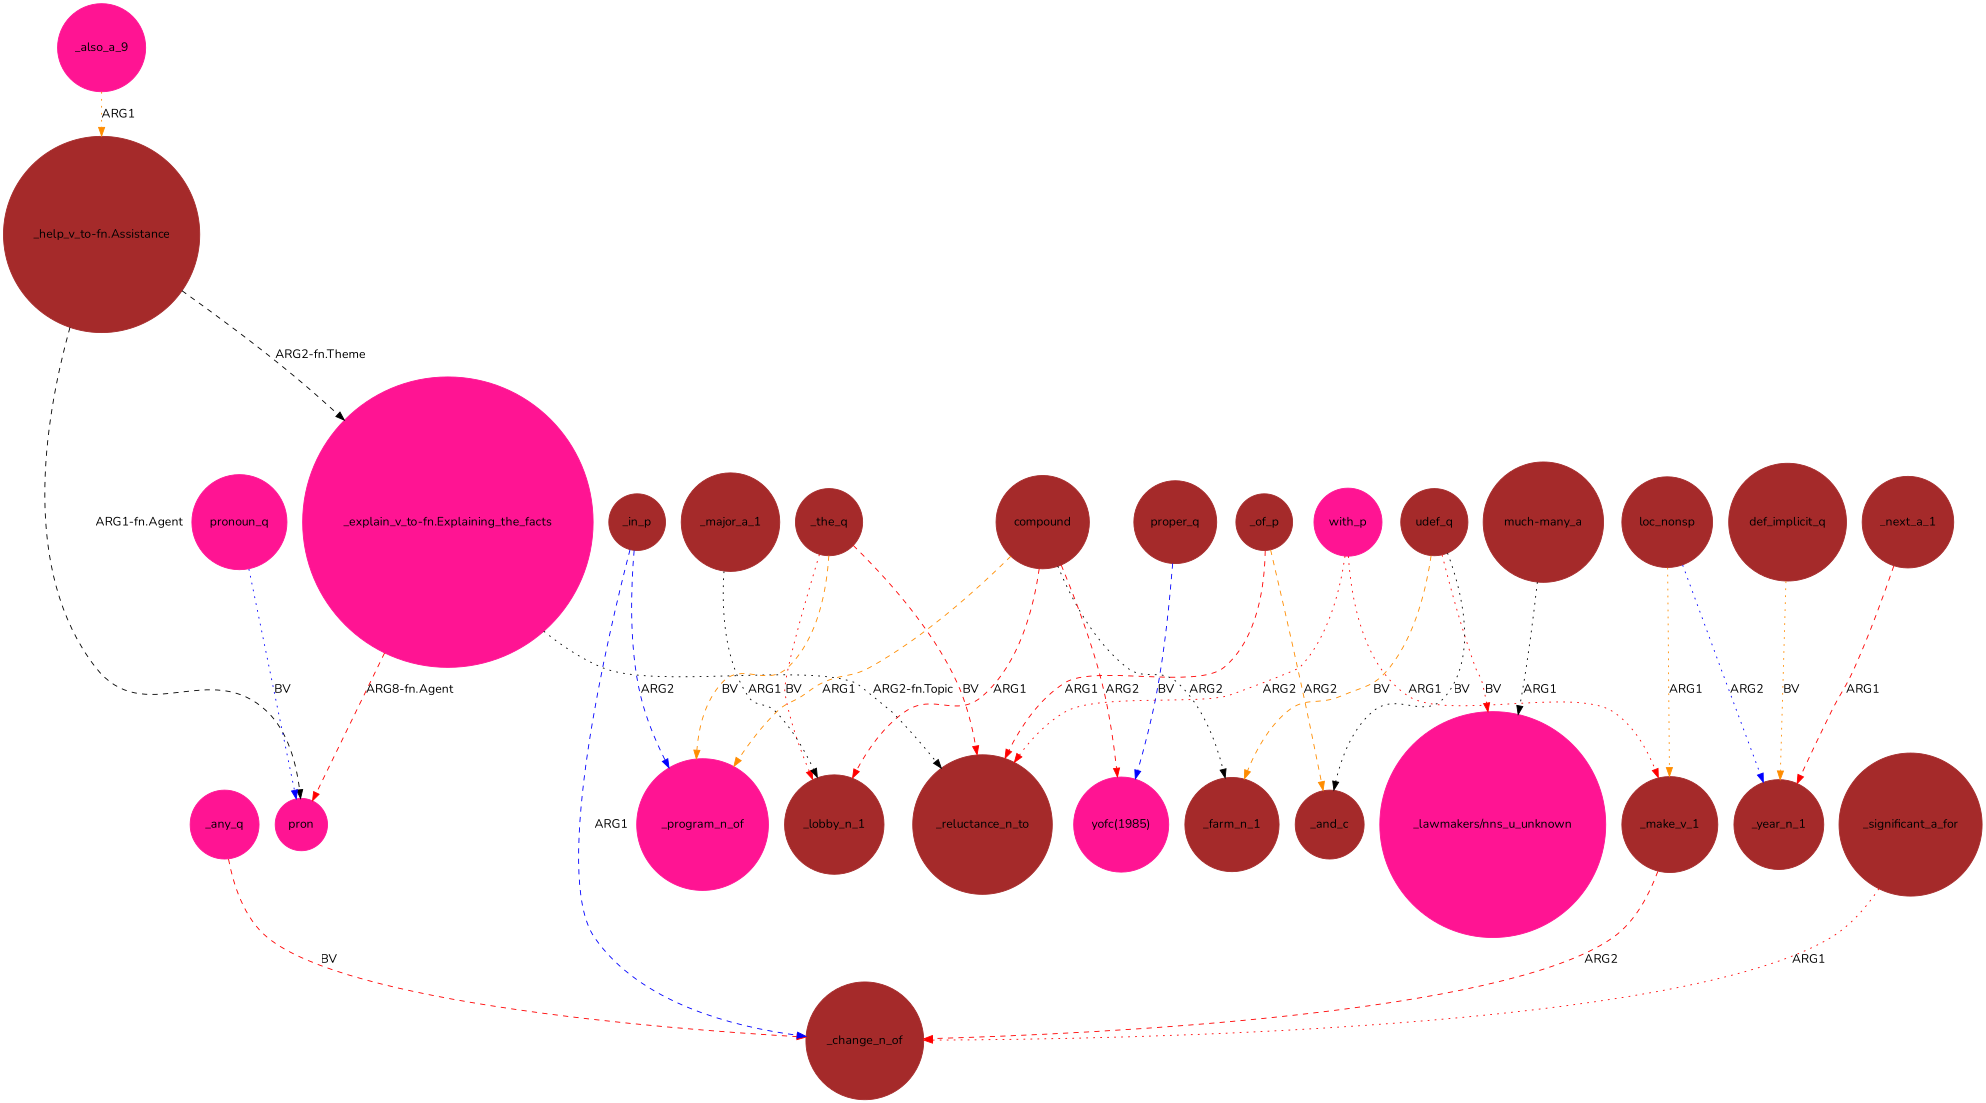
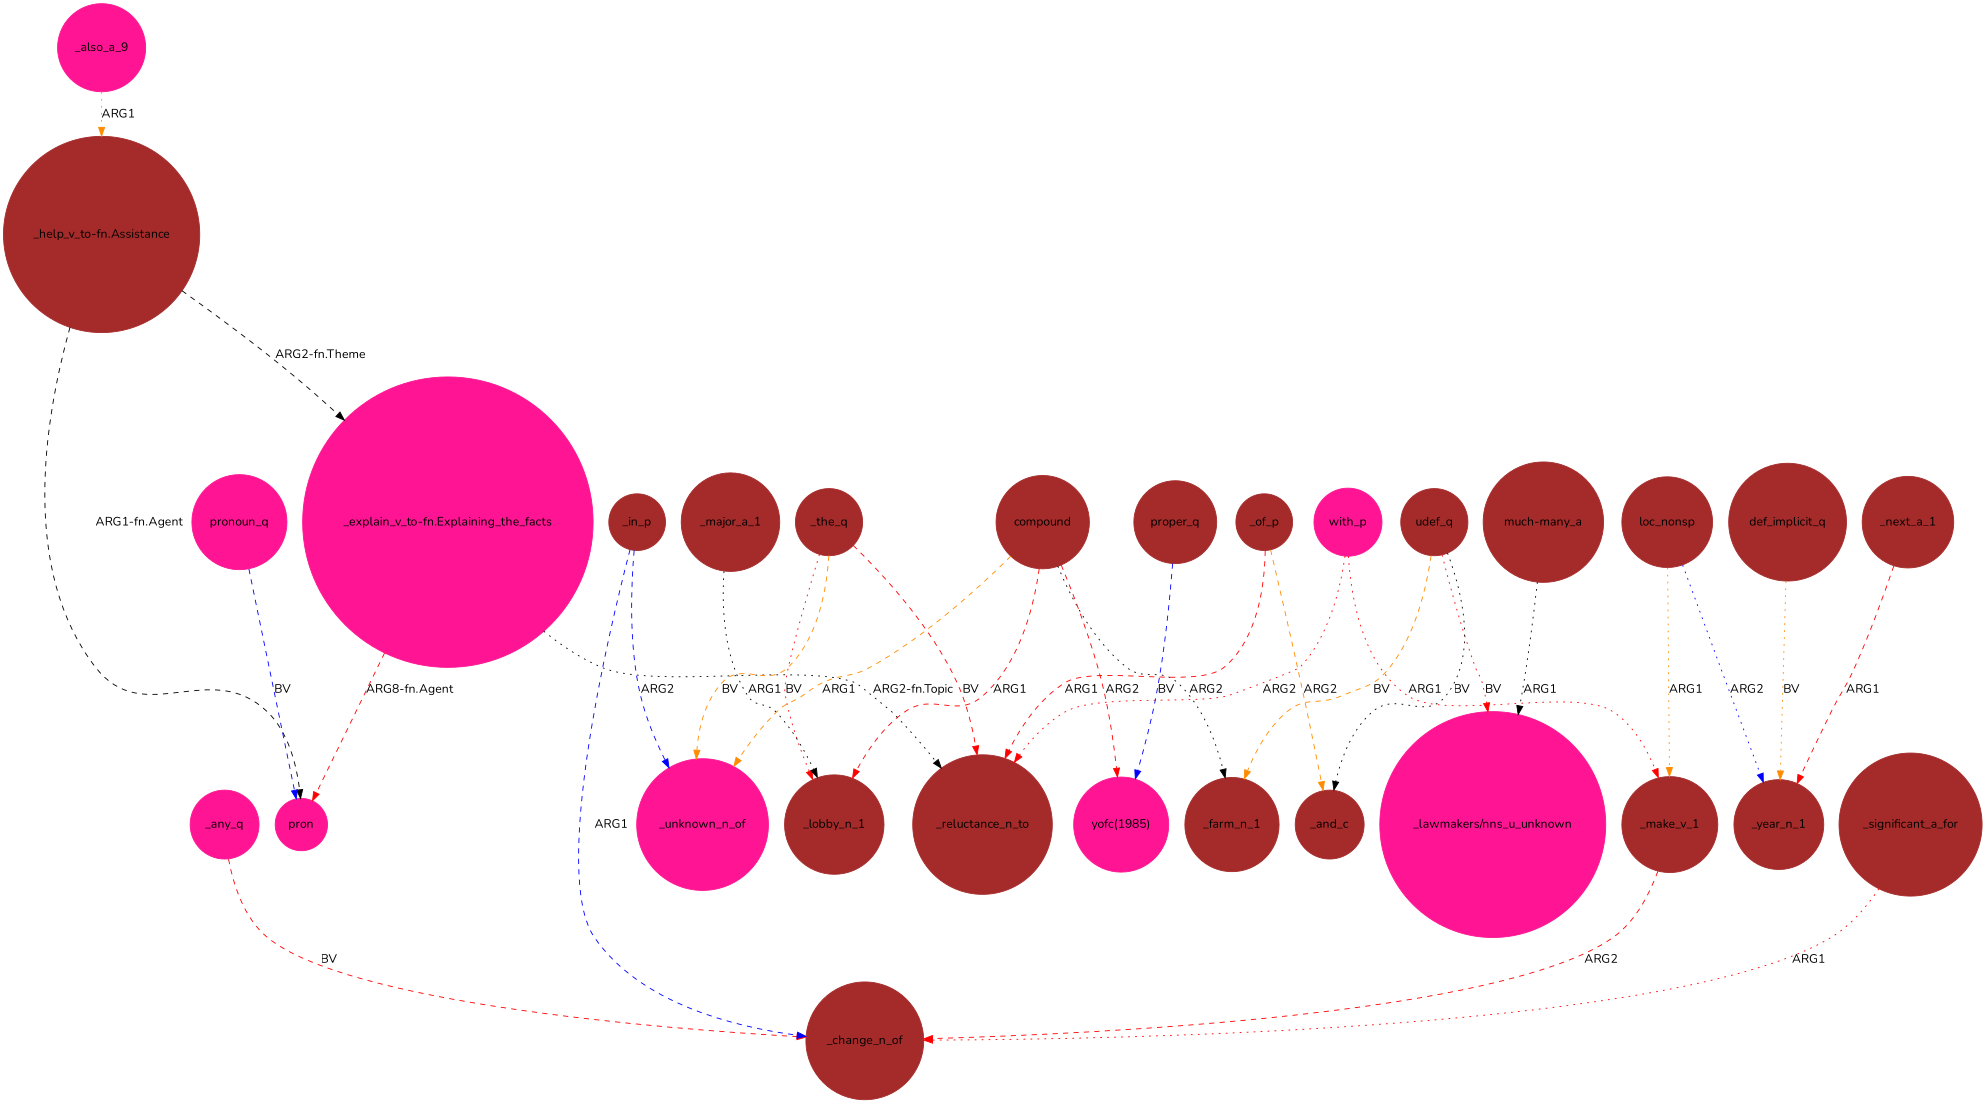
(272, 680) -> (272, 680)
(703, 825) -> (703, 825)
